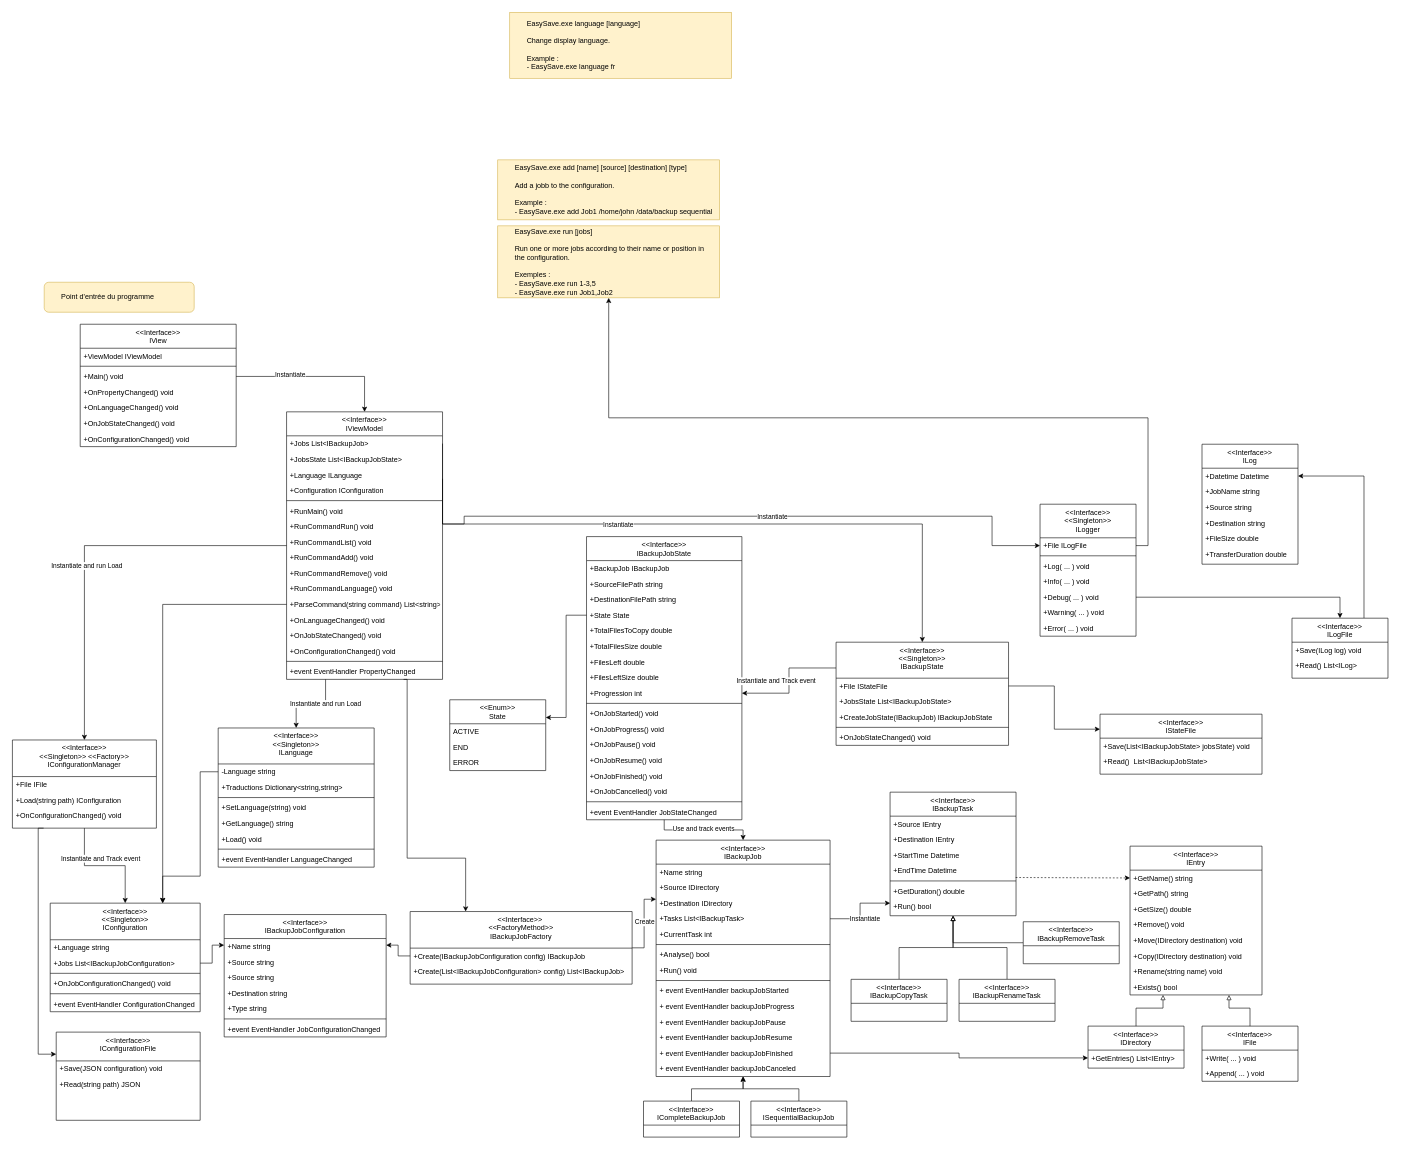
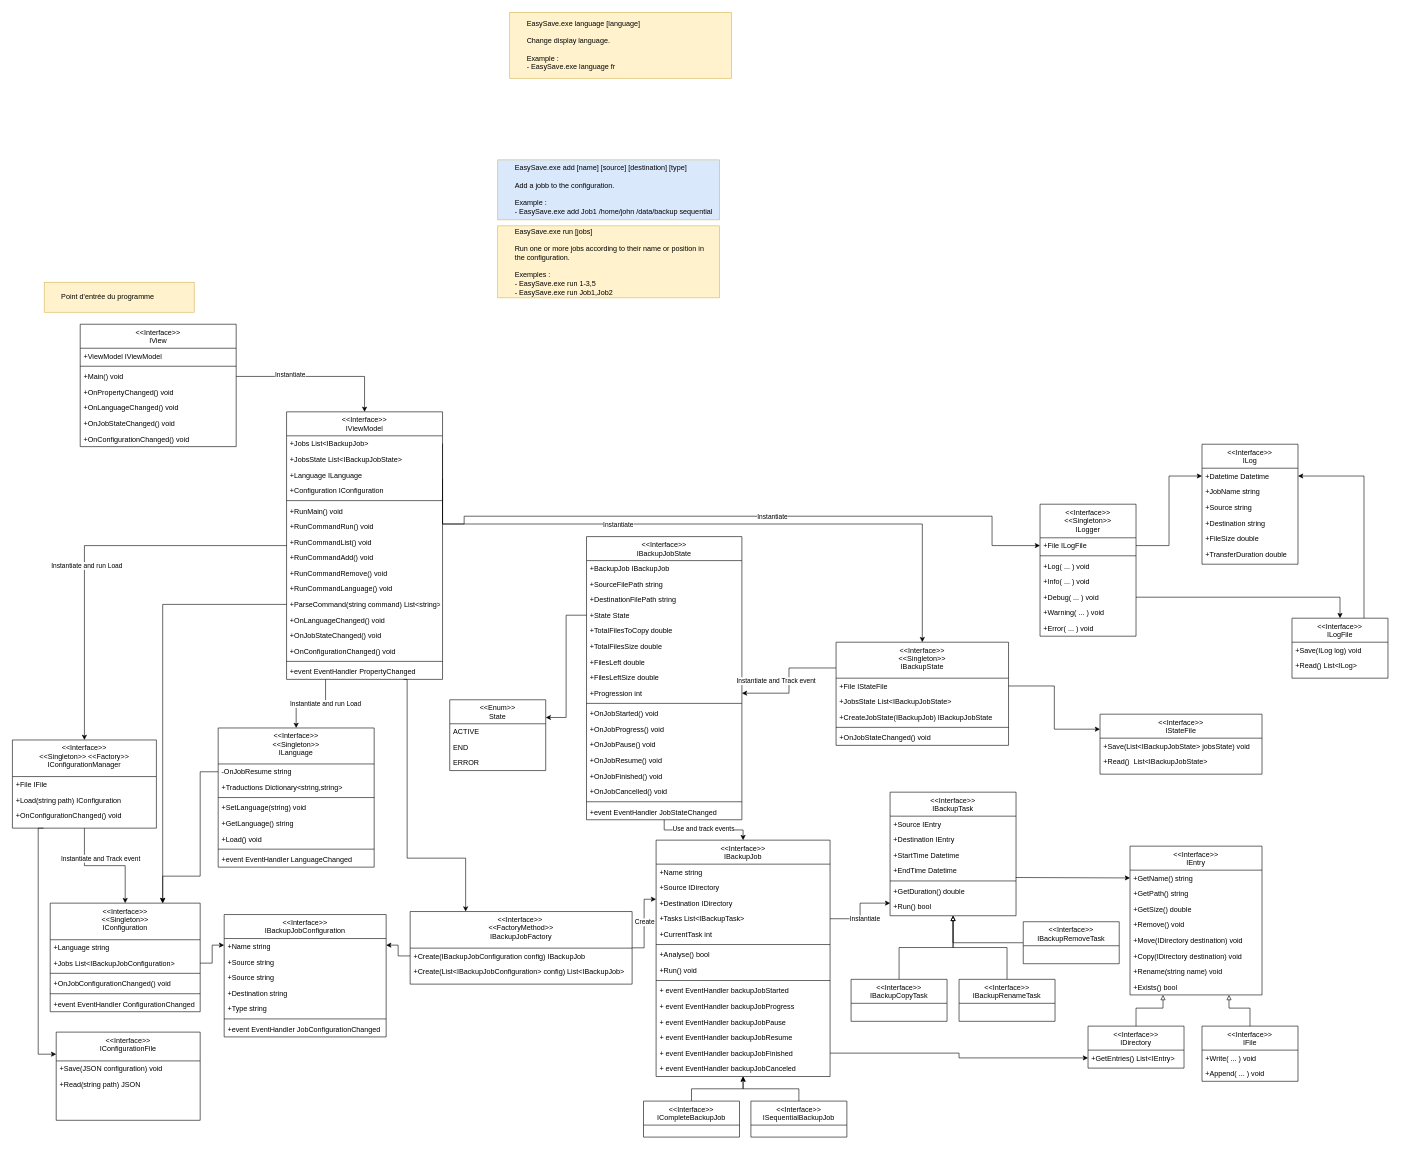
(609, 190) -> (609, 190)
(119, 297) -> (119, 297)
(1148, 545) -> (1159, 546)
(252, 772) -> (258, 772)
(1071, 878) -> (1071, 878)
